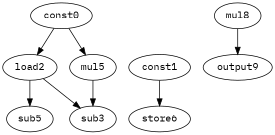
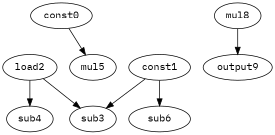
(48, 39) -> none
(93, 90) -> (129, 91)
(30, 119) -> (30, 119)
(160, 119) -> (160, 119)
